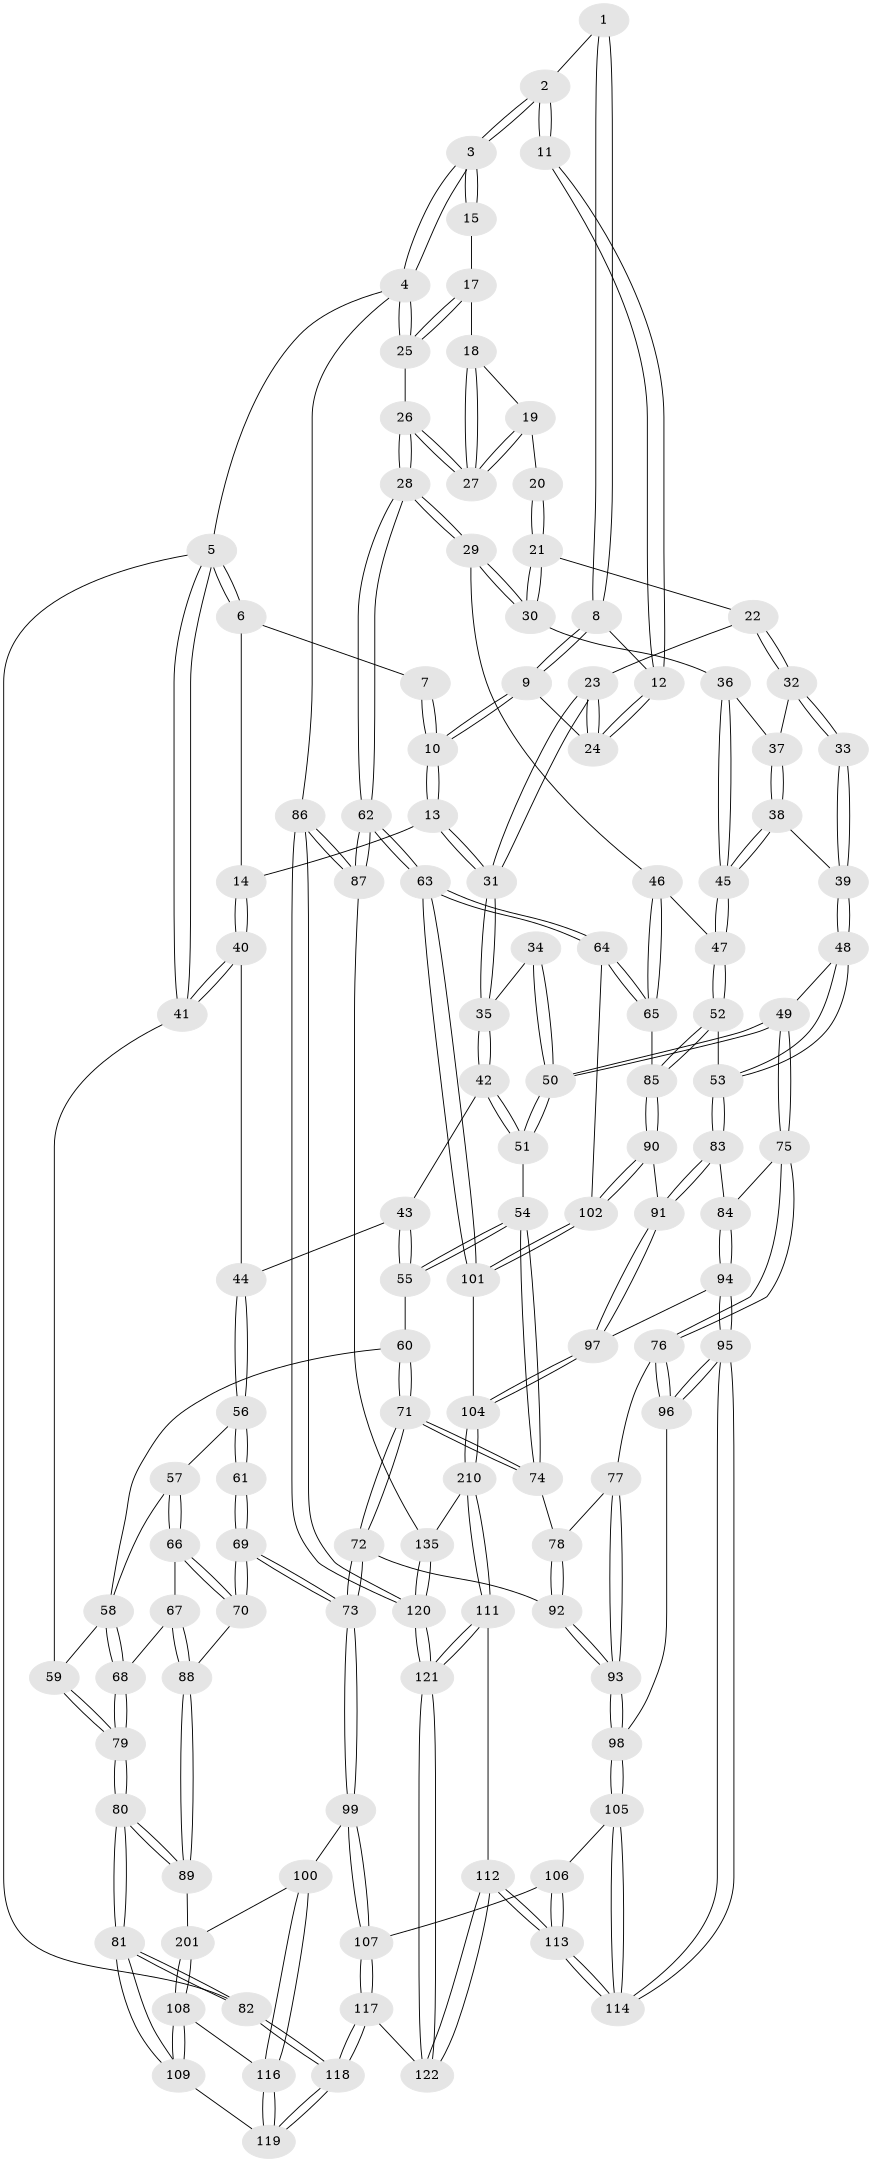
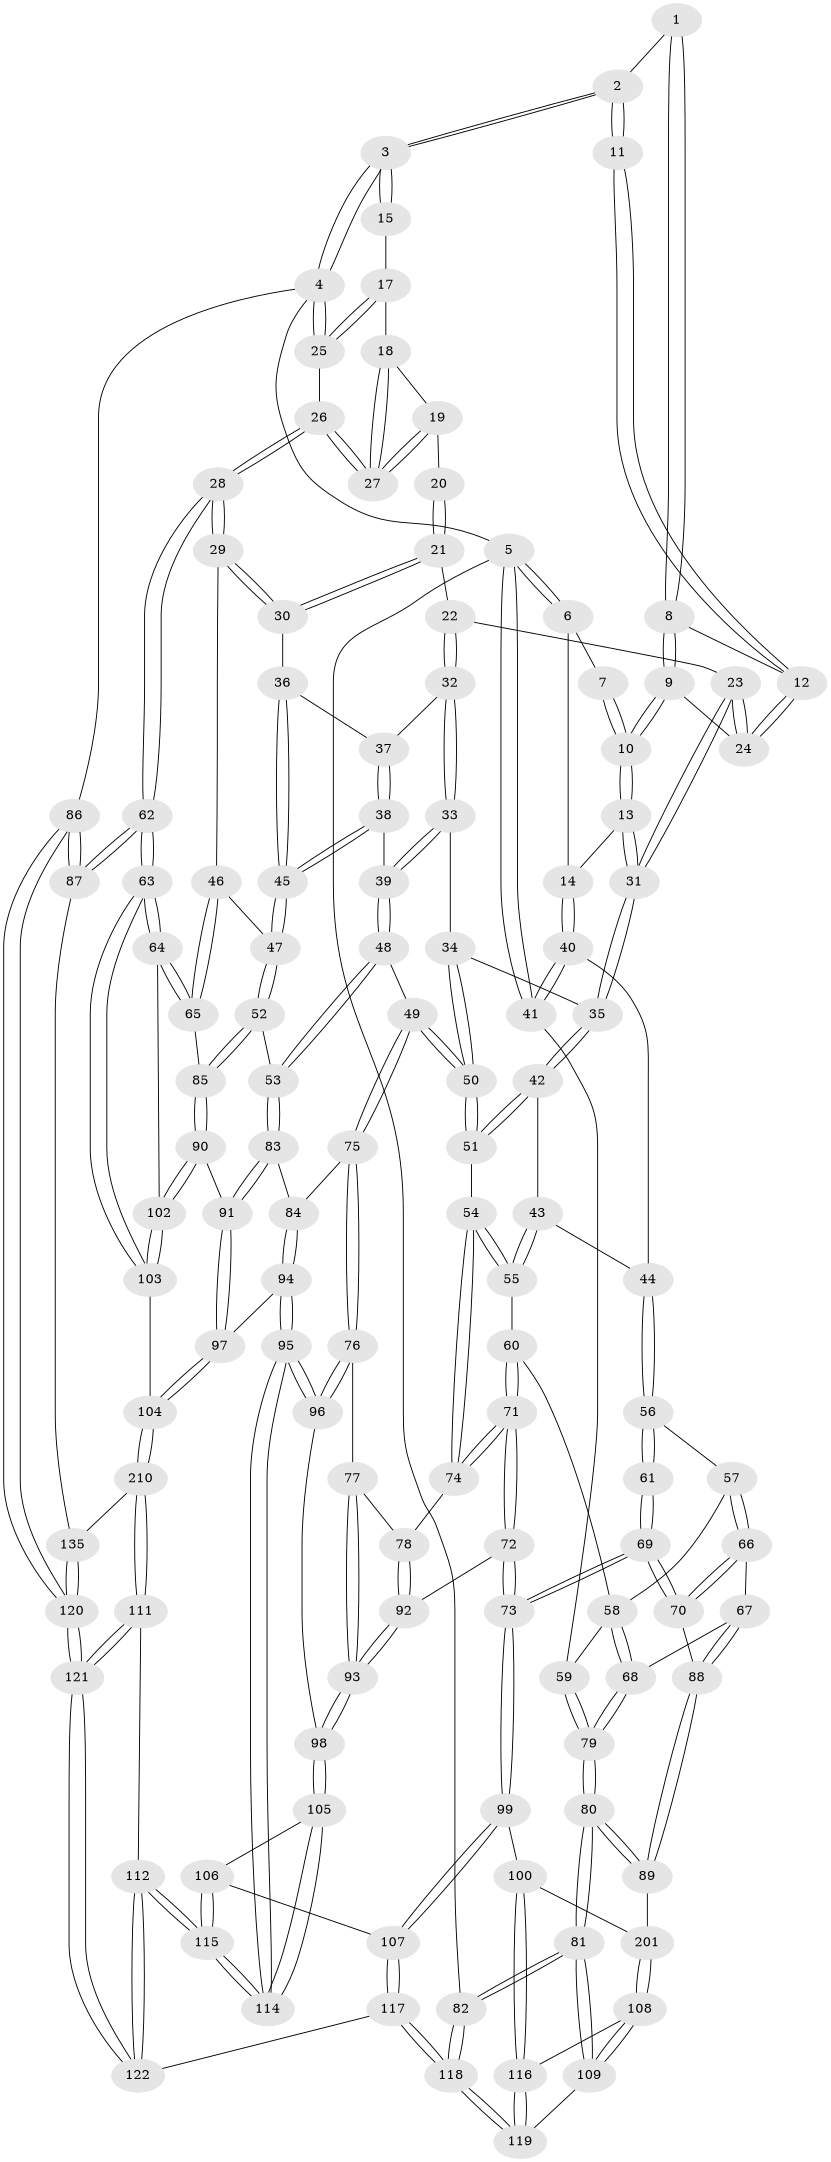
none -> (450, 882)
(473, 1280) -> (150, 1280)
(557, 1943) -> (207, 1943)
